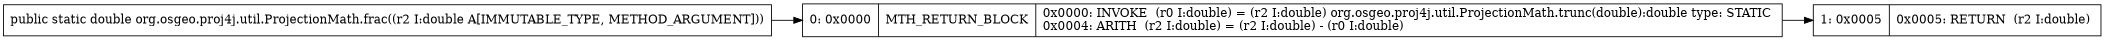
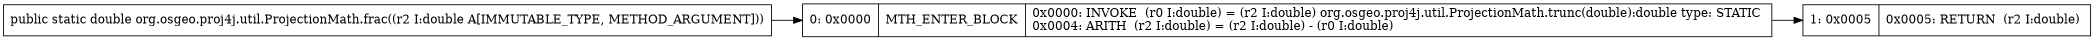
(957, 20) -> (952, 20)
